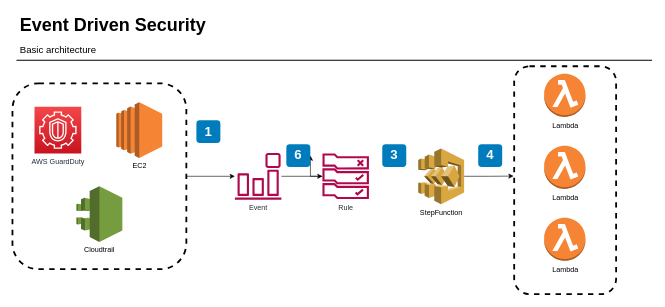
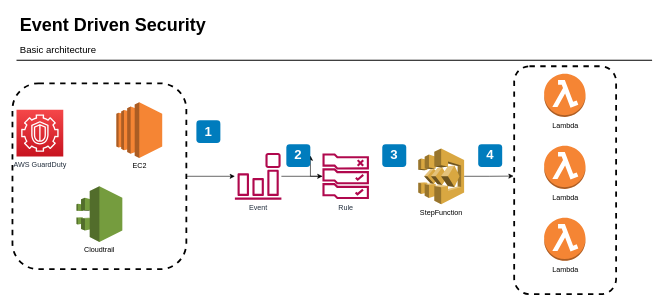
(58, 130) -> (40, 133)
(299, 156) -> (299, 156)
